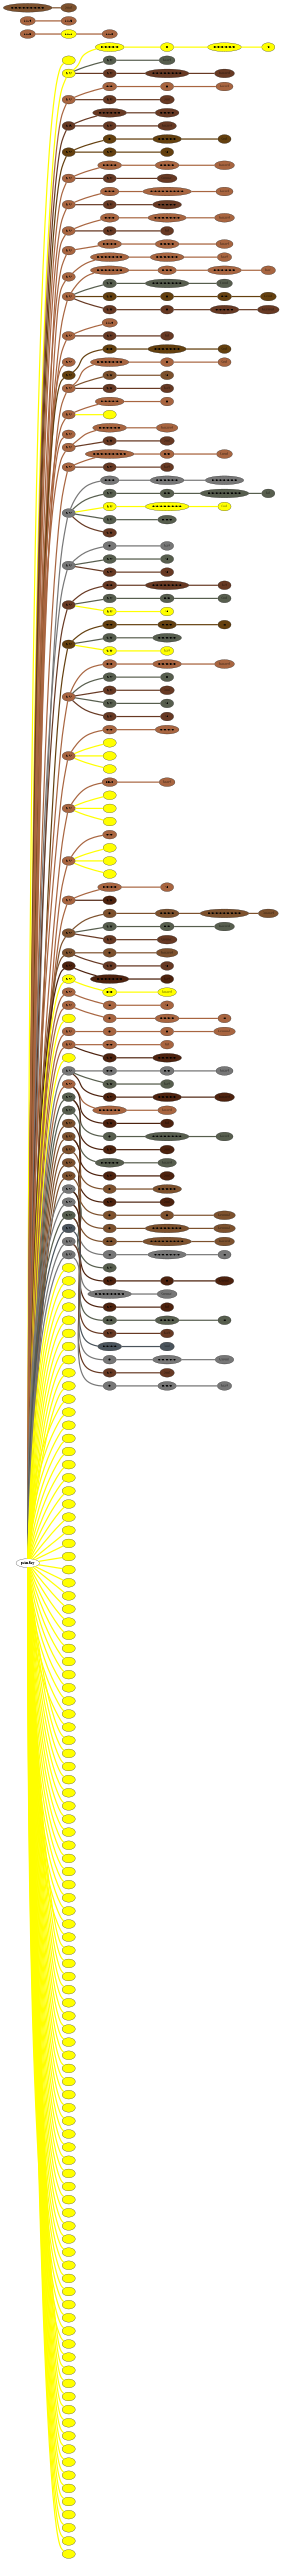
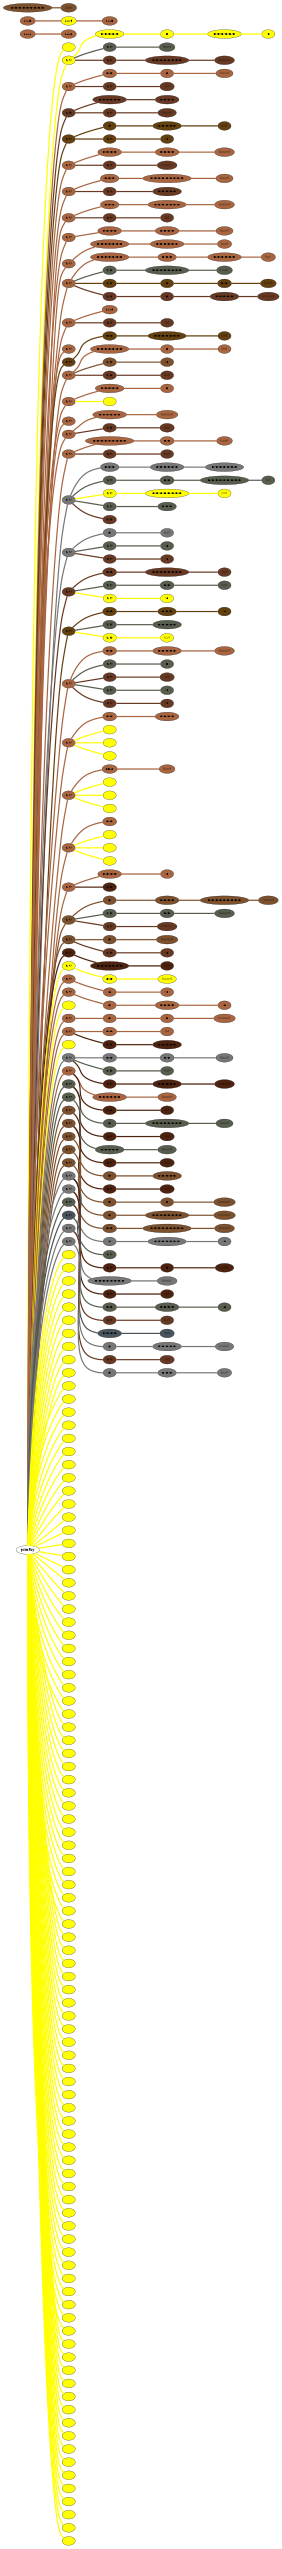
(28, 21) -> (69, 21)
(48, 34) -> (48, 21)
(69, 34) -> (28, 34)
